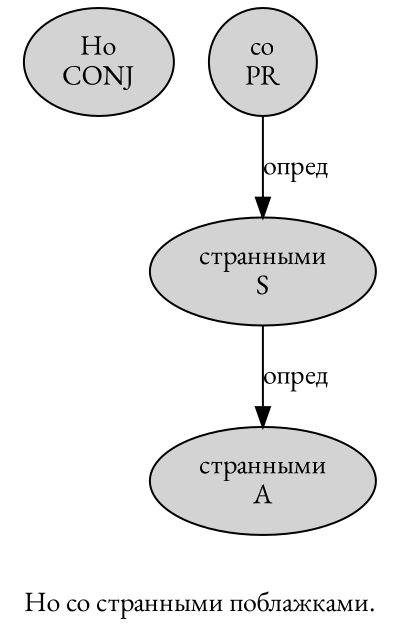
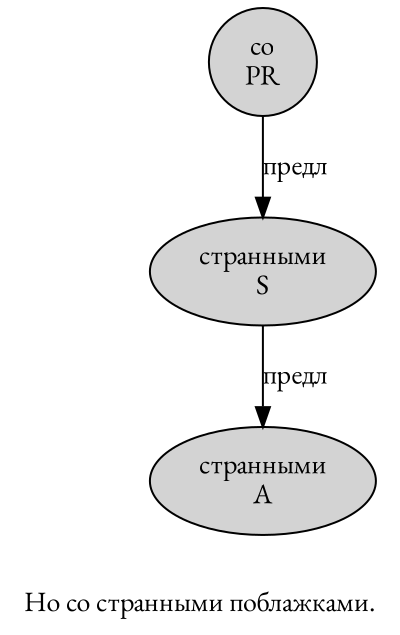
(99, 62) -> none
(296, 167) -> (296, 167)
(296, 376) -> (296, 376)
